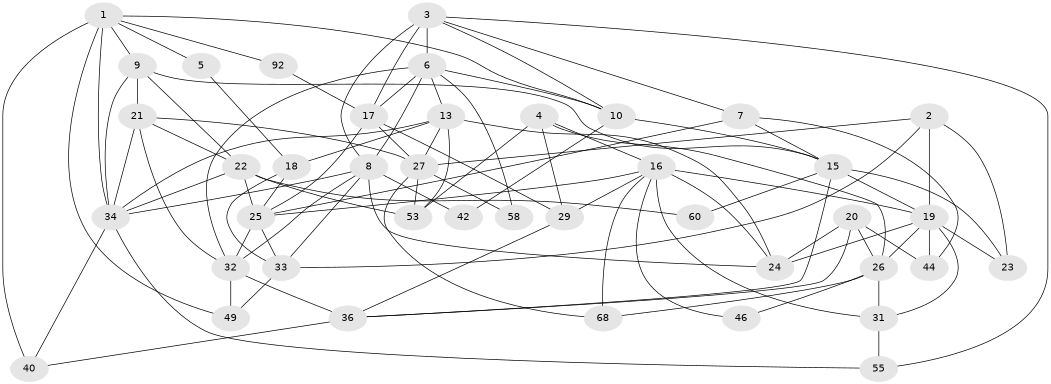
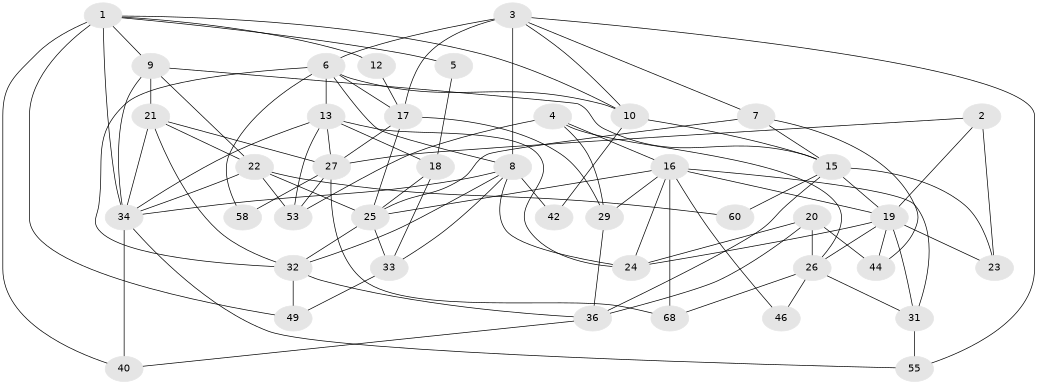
(278, 66) -> (377, 66)
(625, 247) -> none
